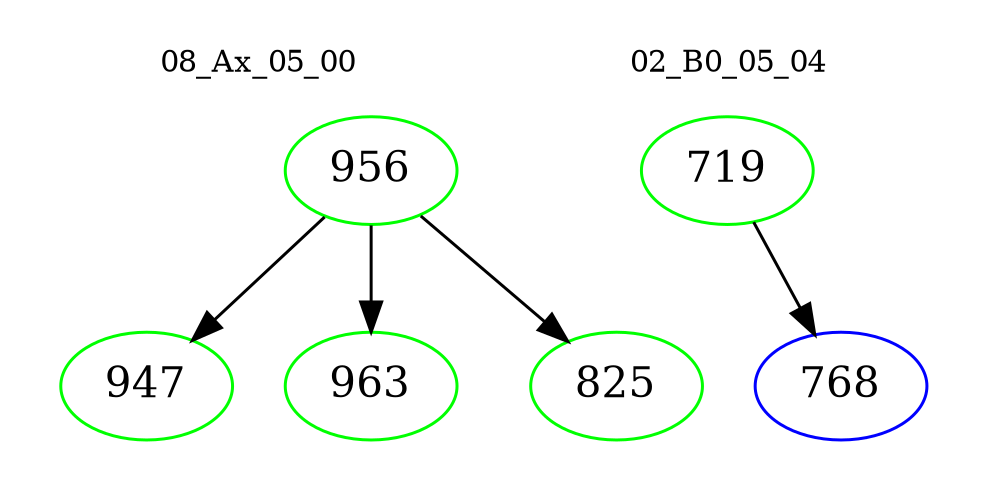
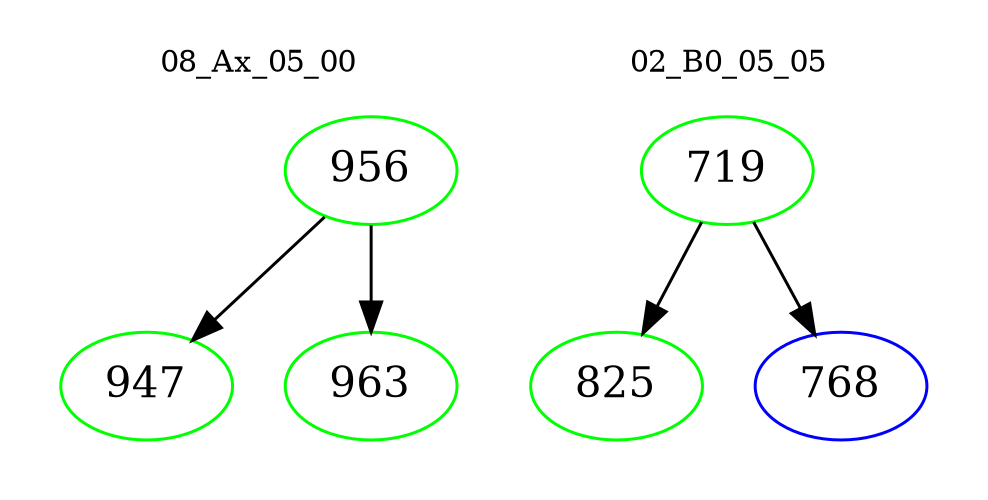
(729, 64) -> (729, 64)
(461, 250) -> (679, 264)
